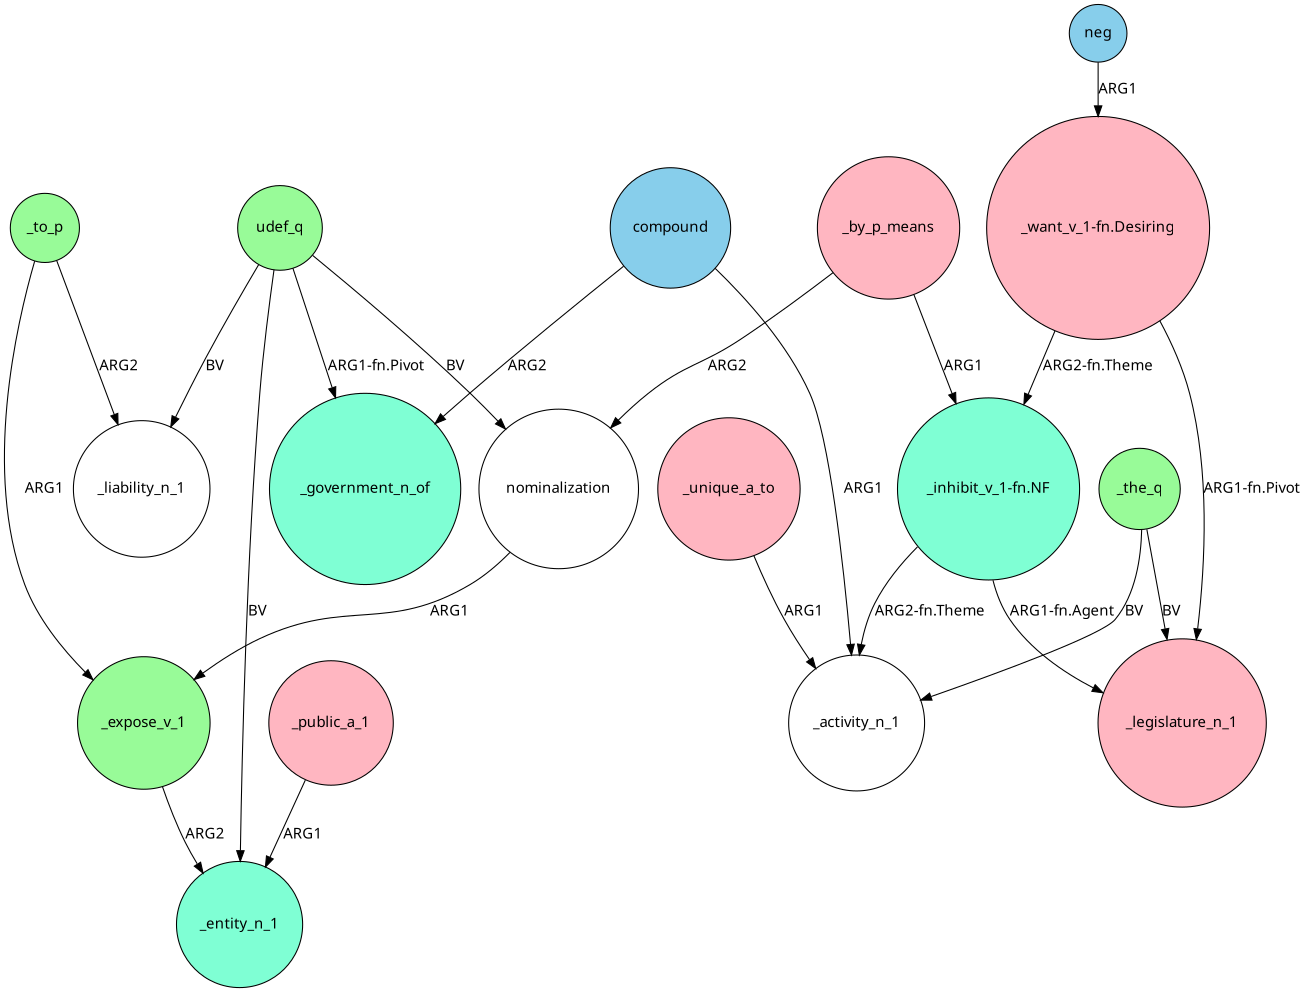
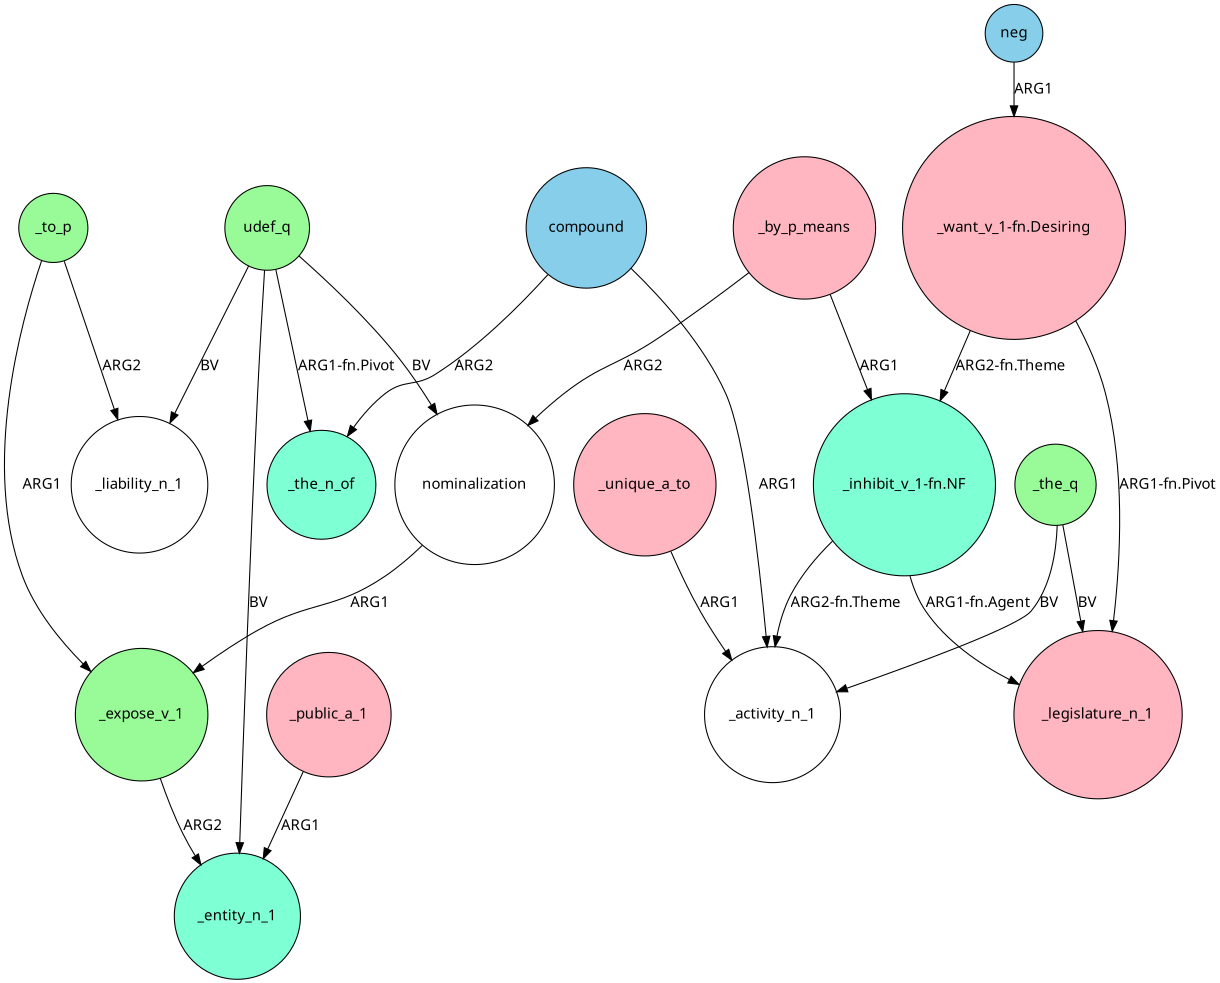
(365, 489) -> (321, 485)
